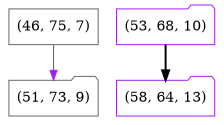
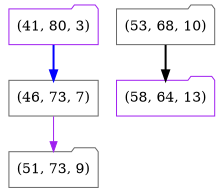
none -> (54, 27)
(54, 27) -> (54, 98)
(166, 27) -> (166, 27)
